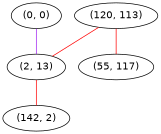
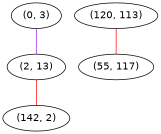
(36, 16) -> (36, 16)
(76, 42) -> none
